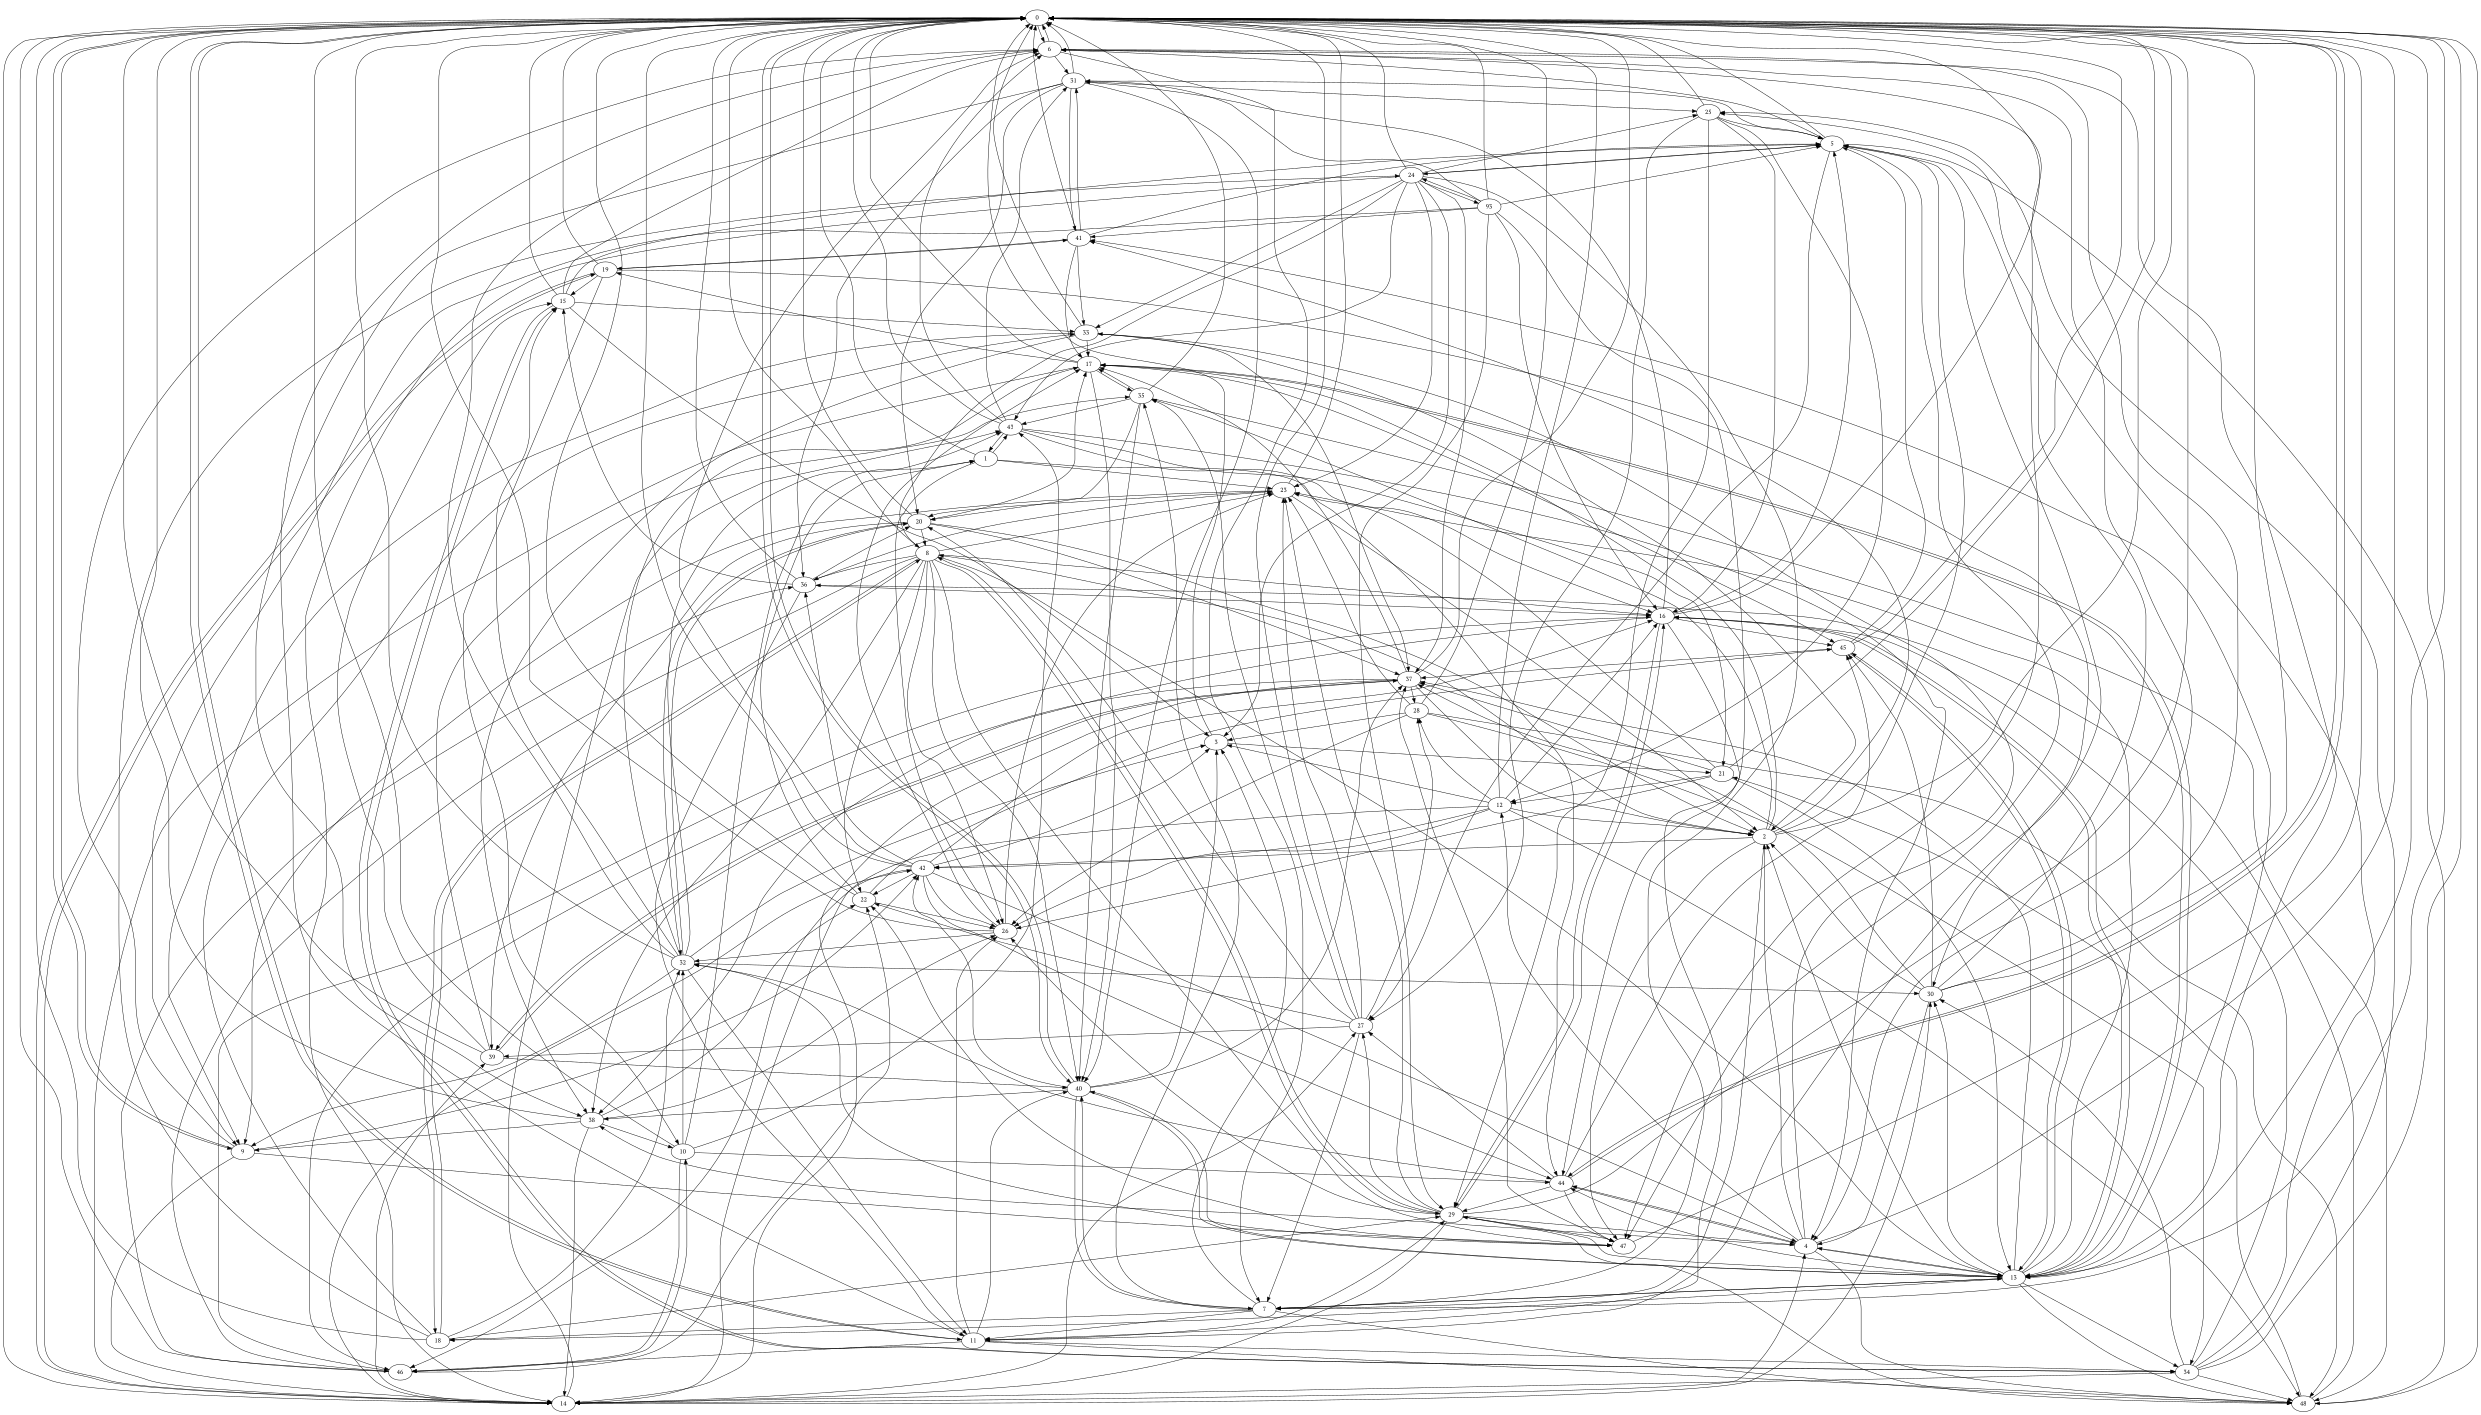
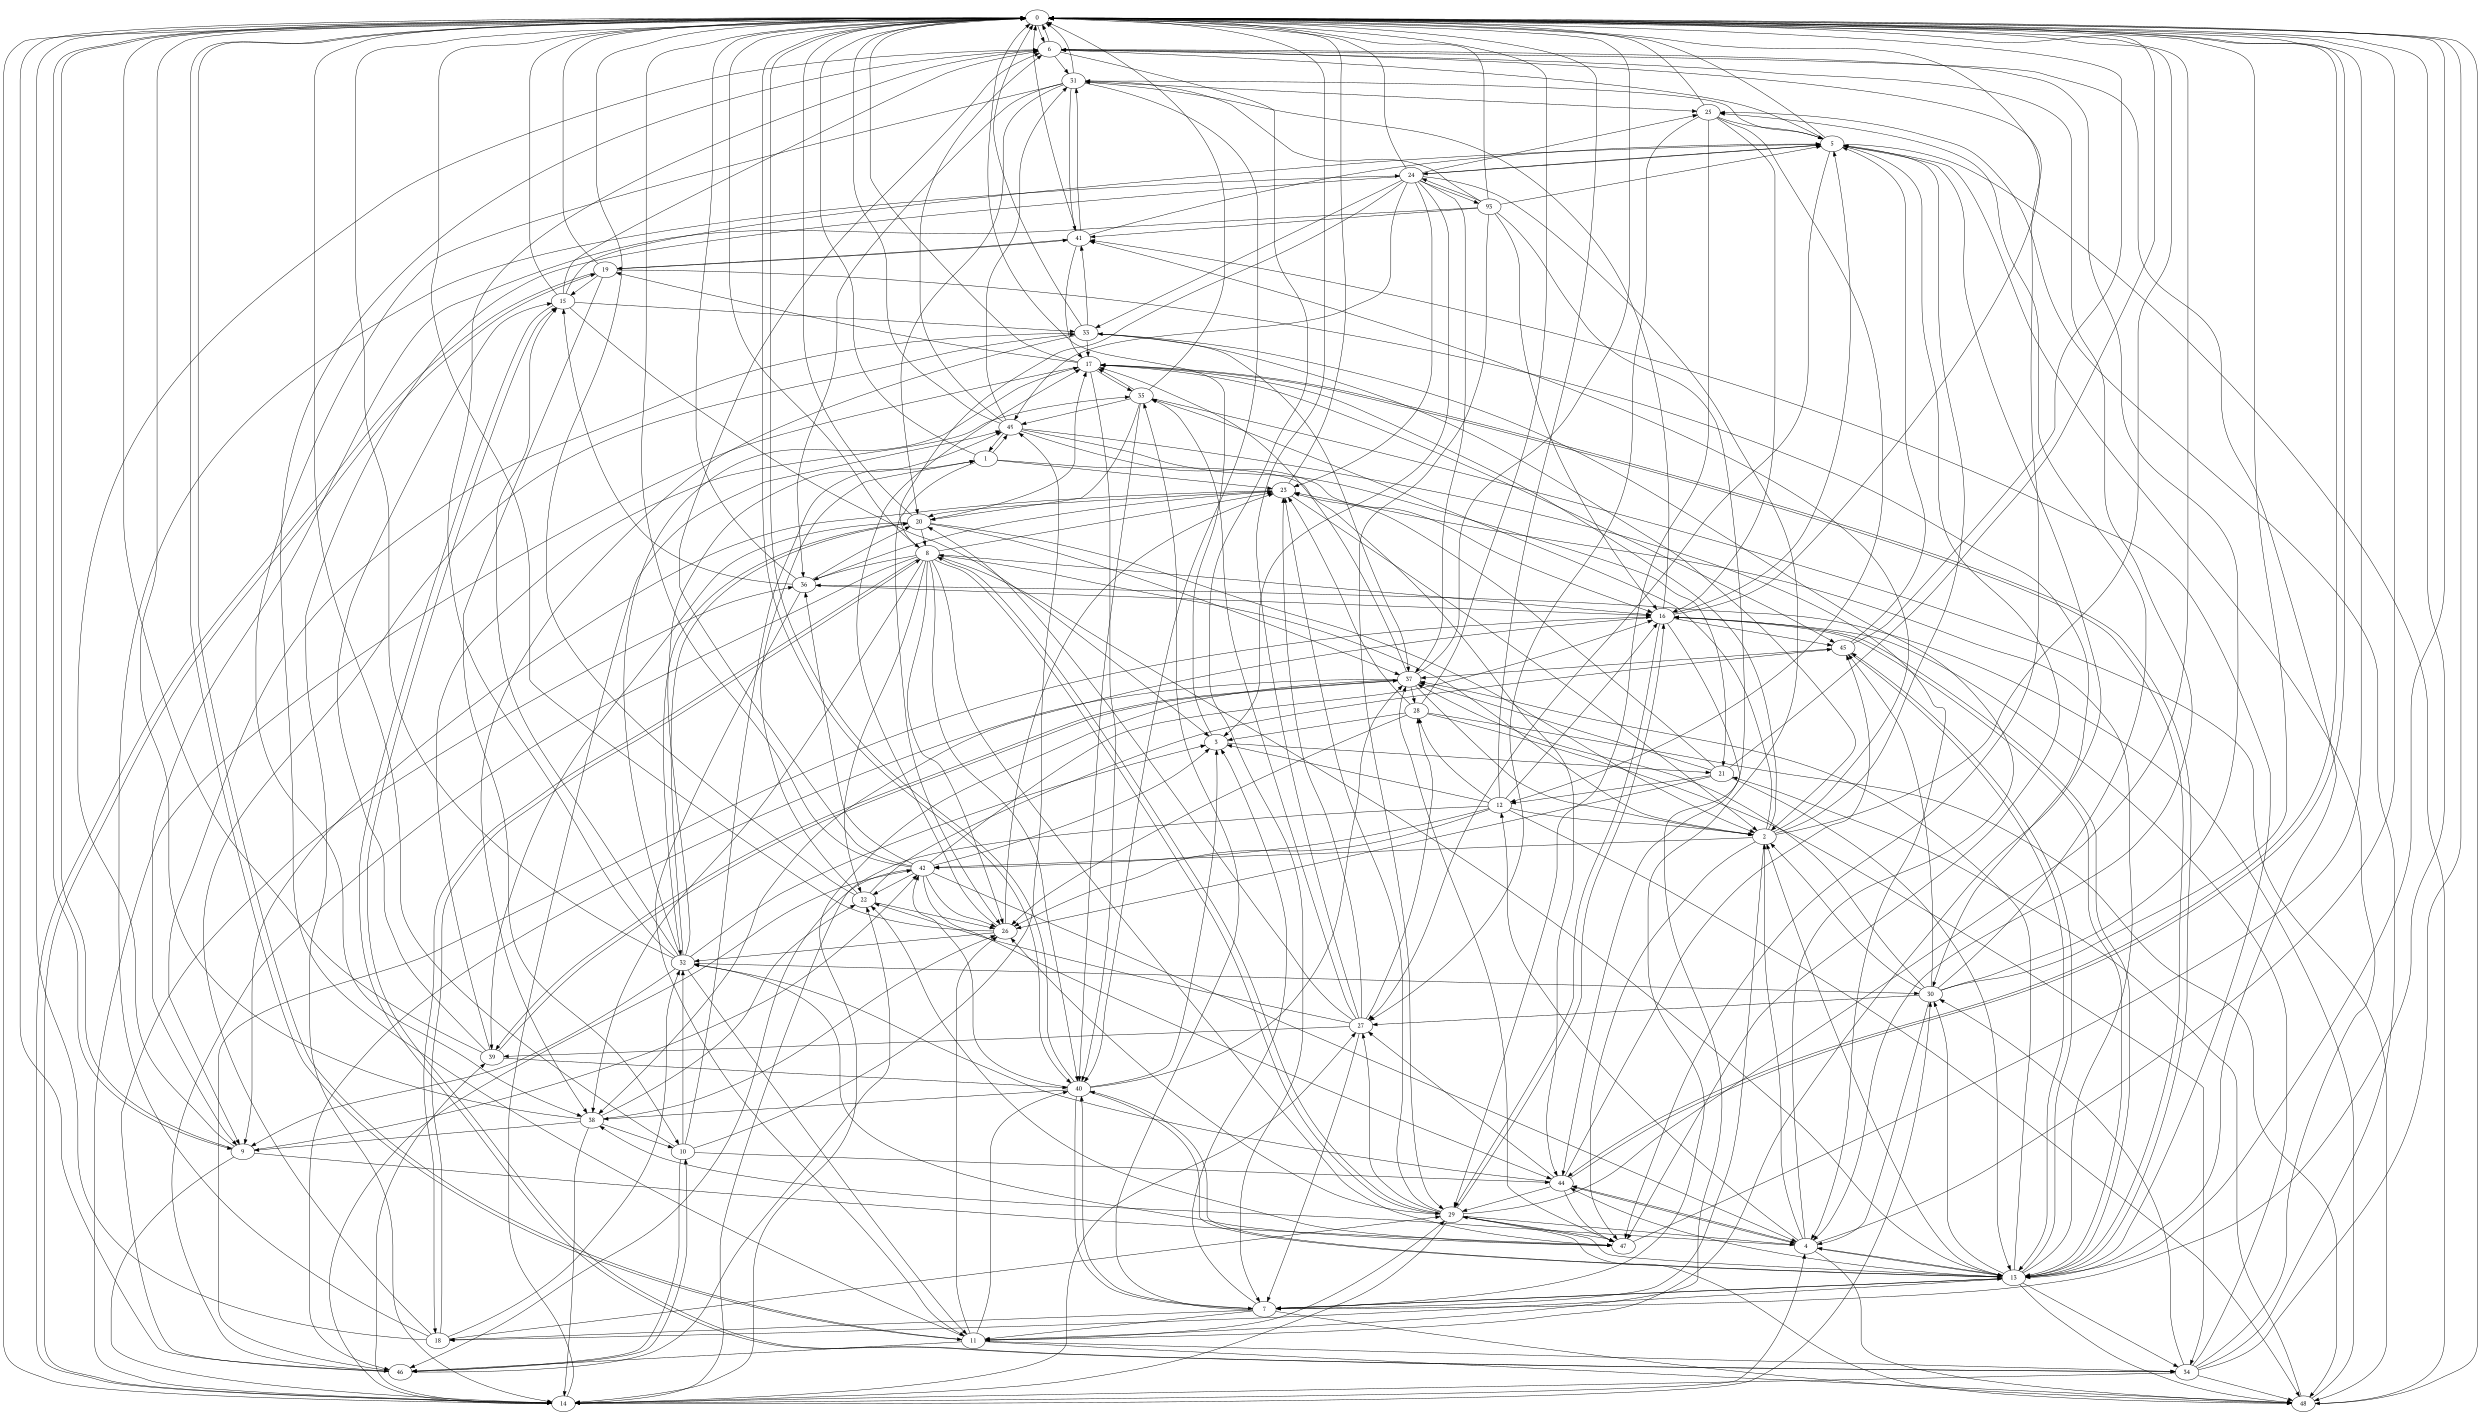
(1079, 283) -> (1086, 288)
(1011, 427) -> (1011, 427)
none -> (1648, 1010)
